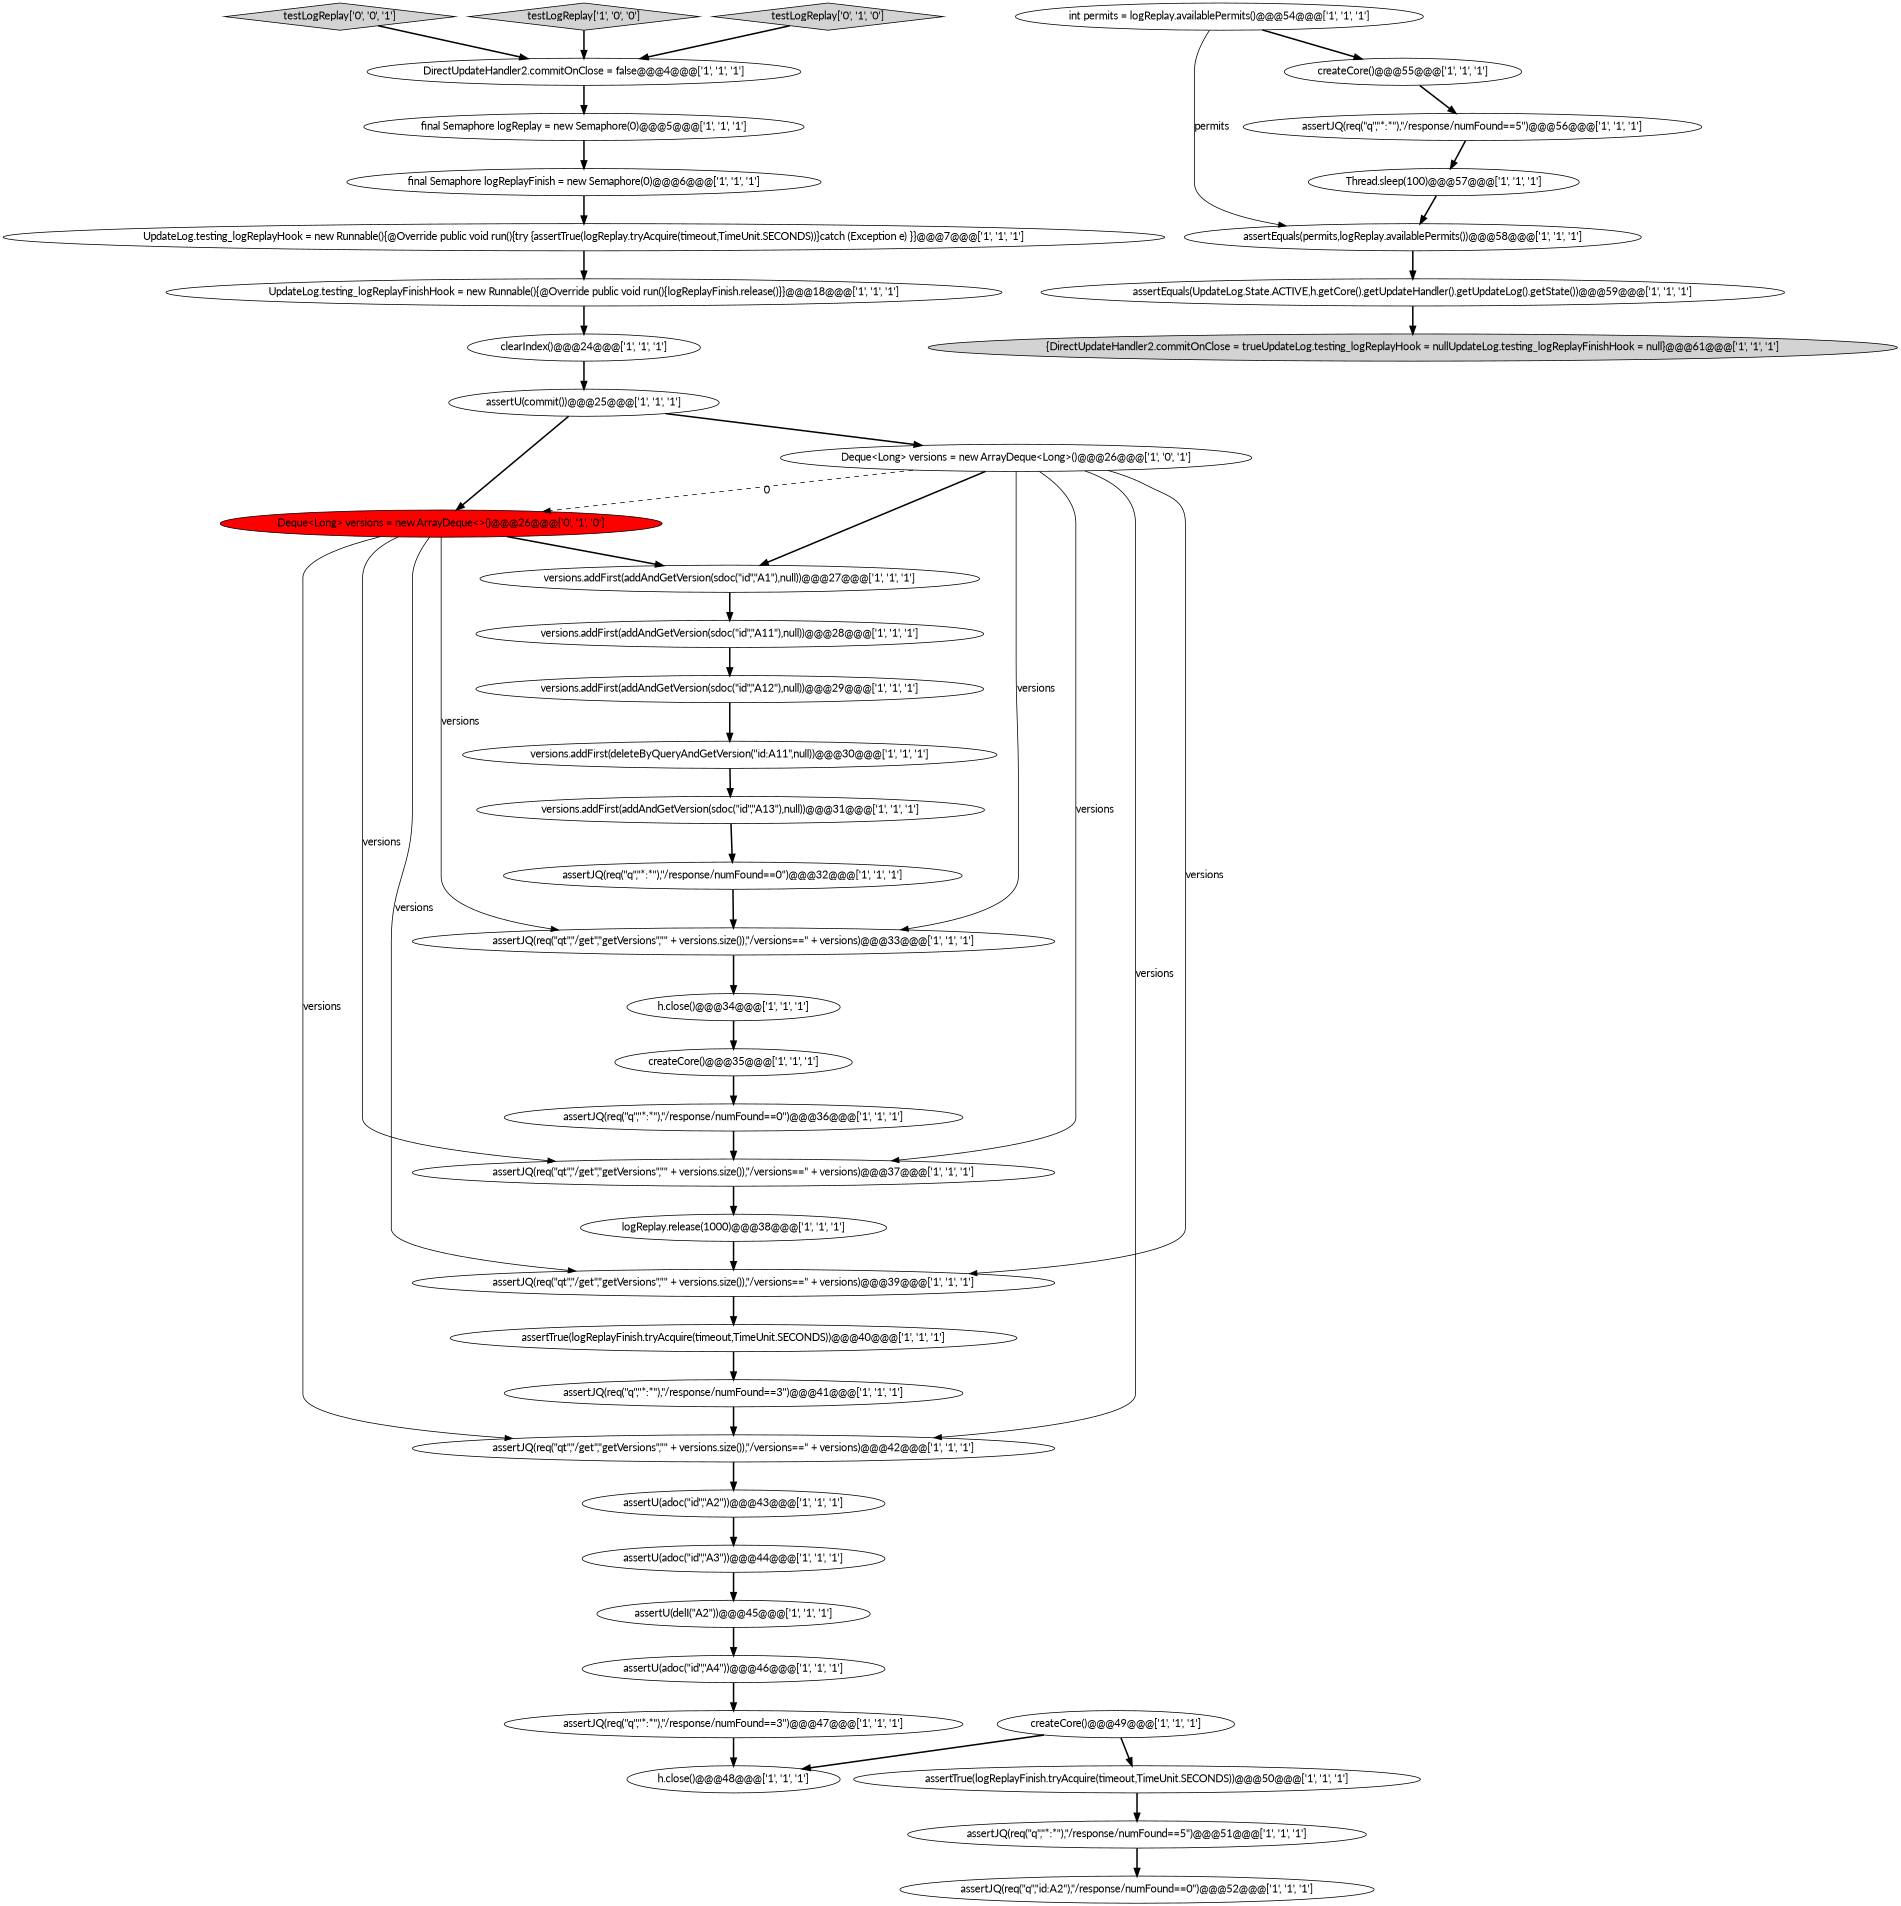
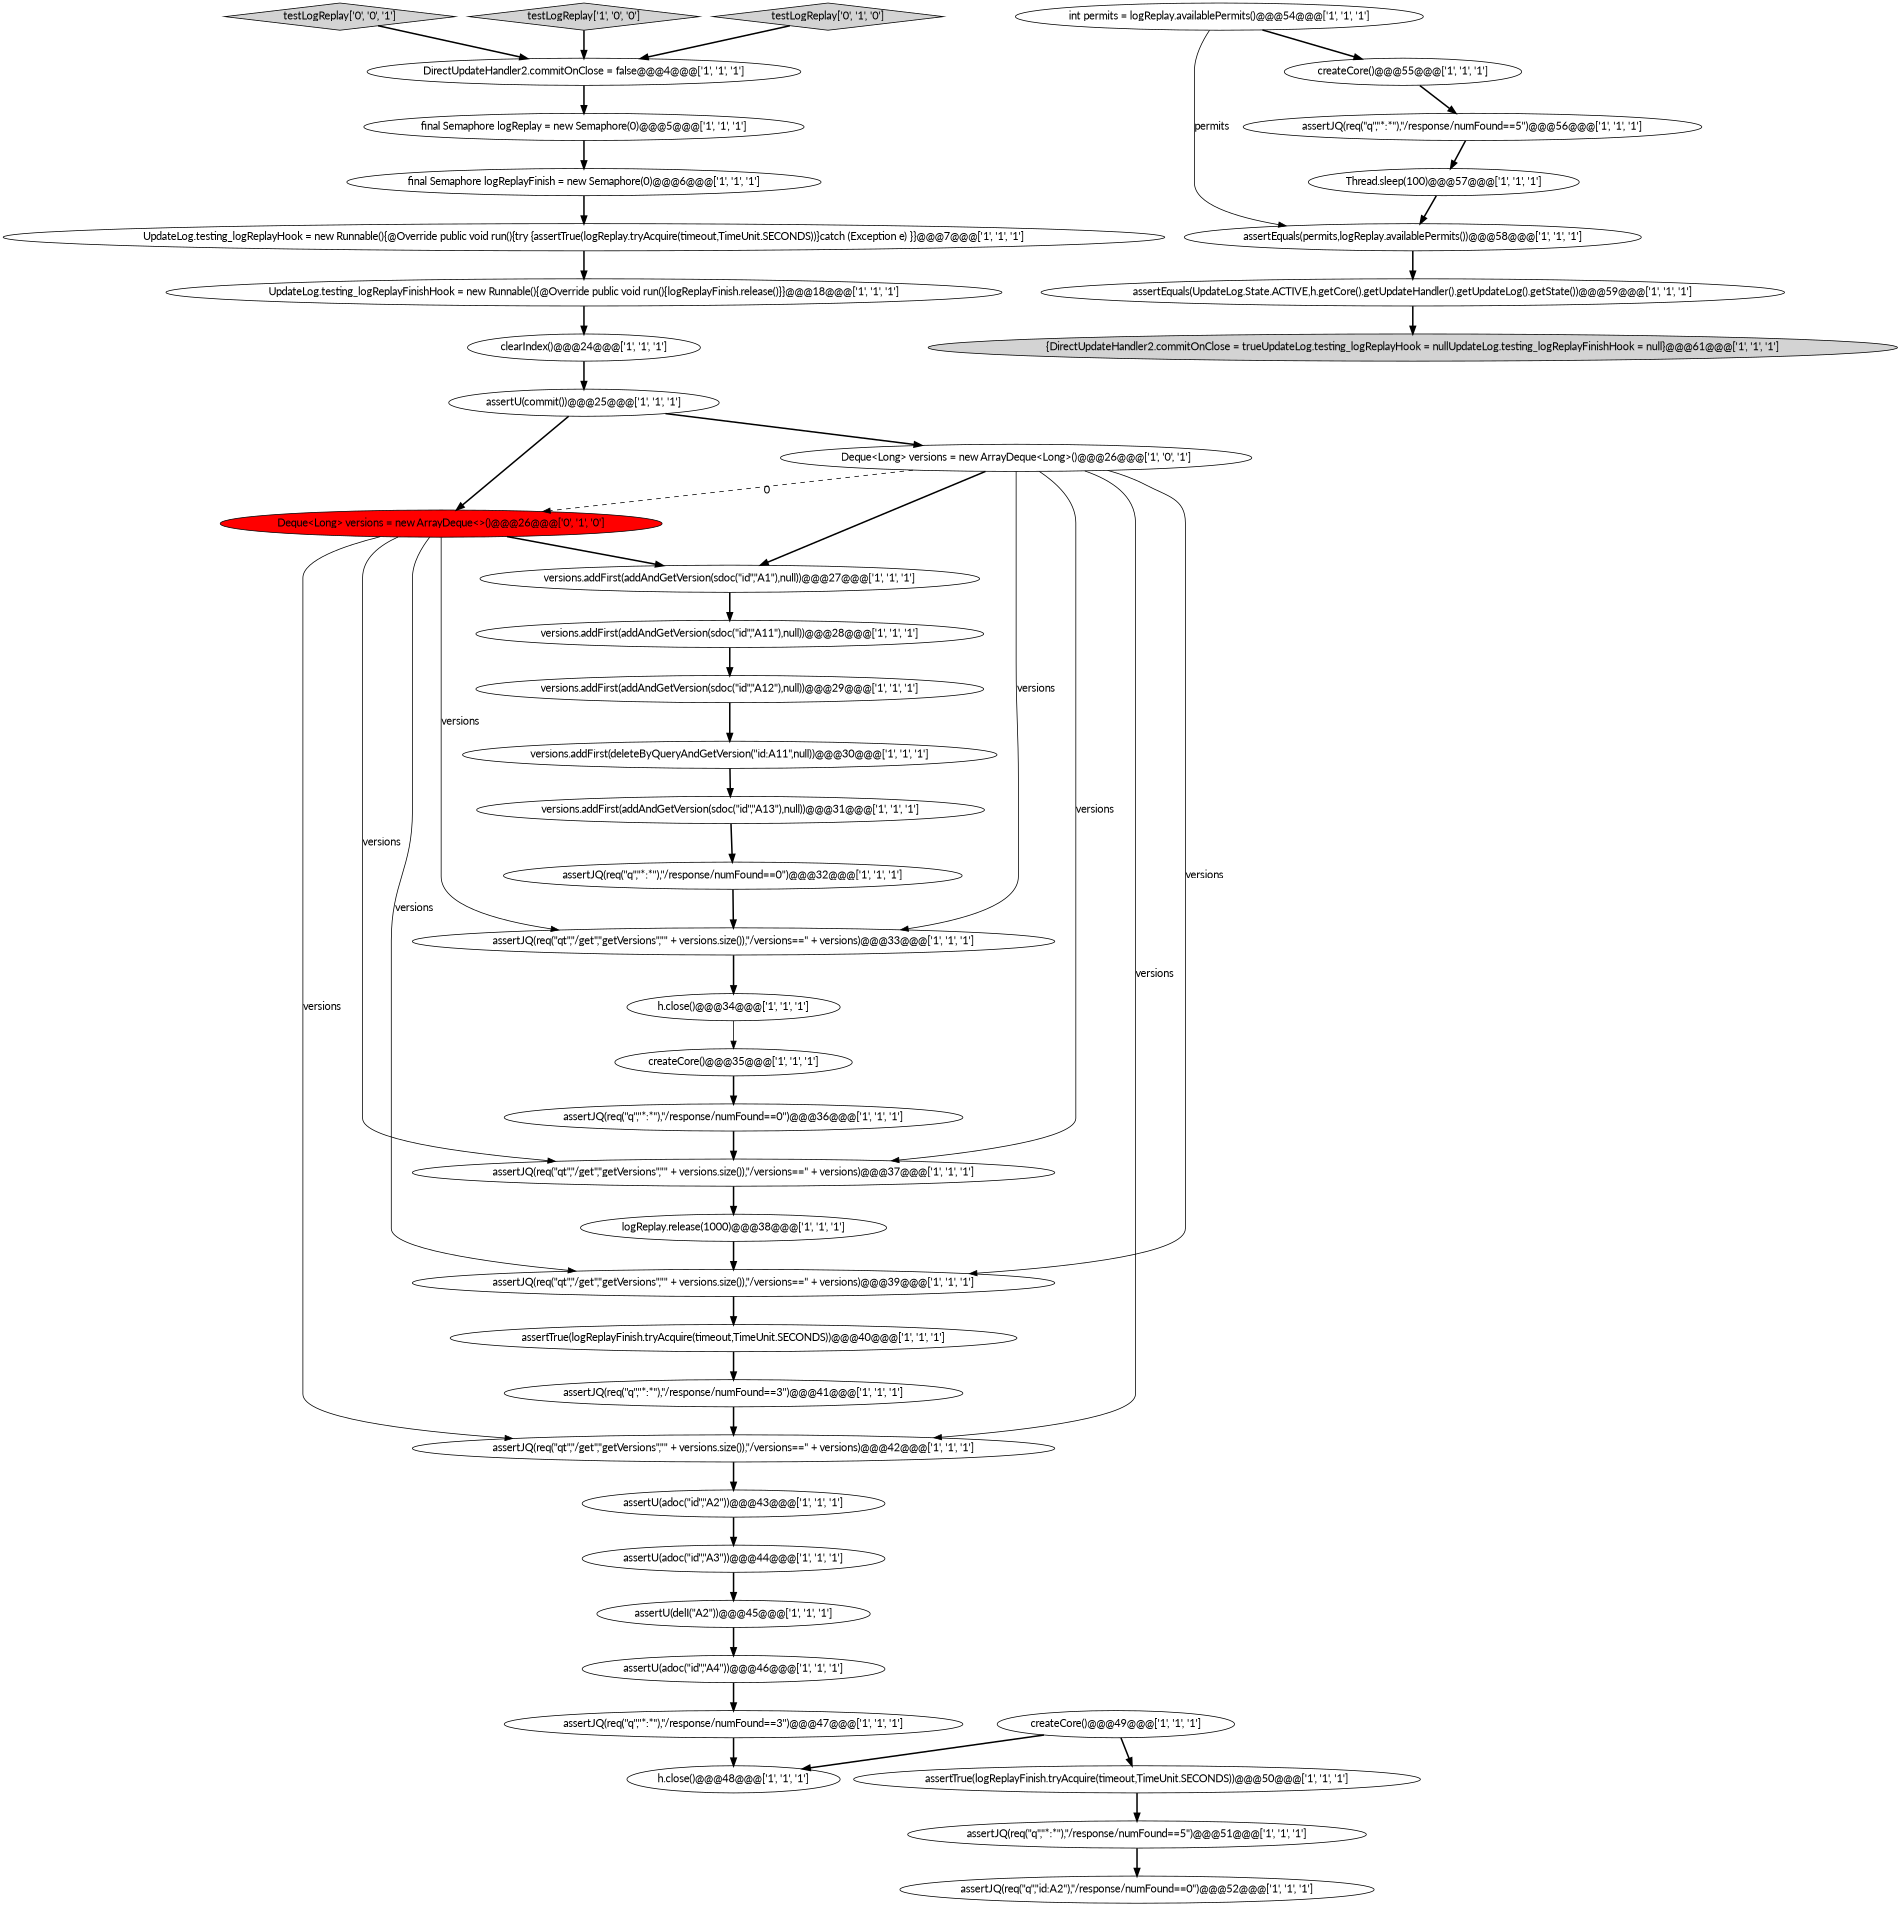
(734, 1031) -> (734, 1031)
